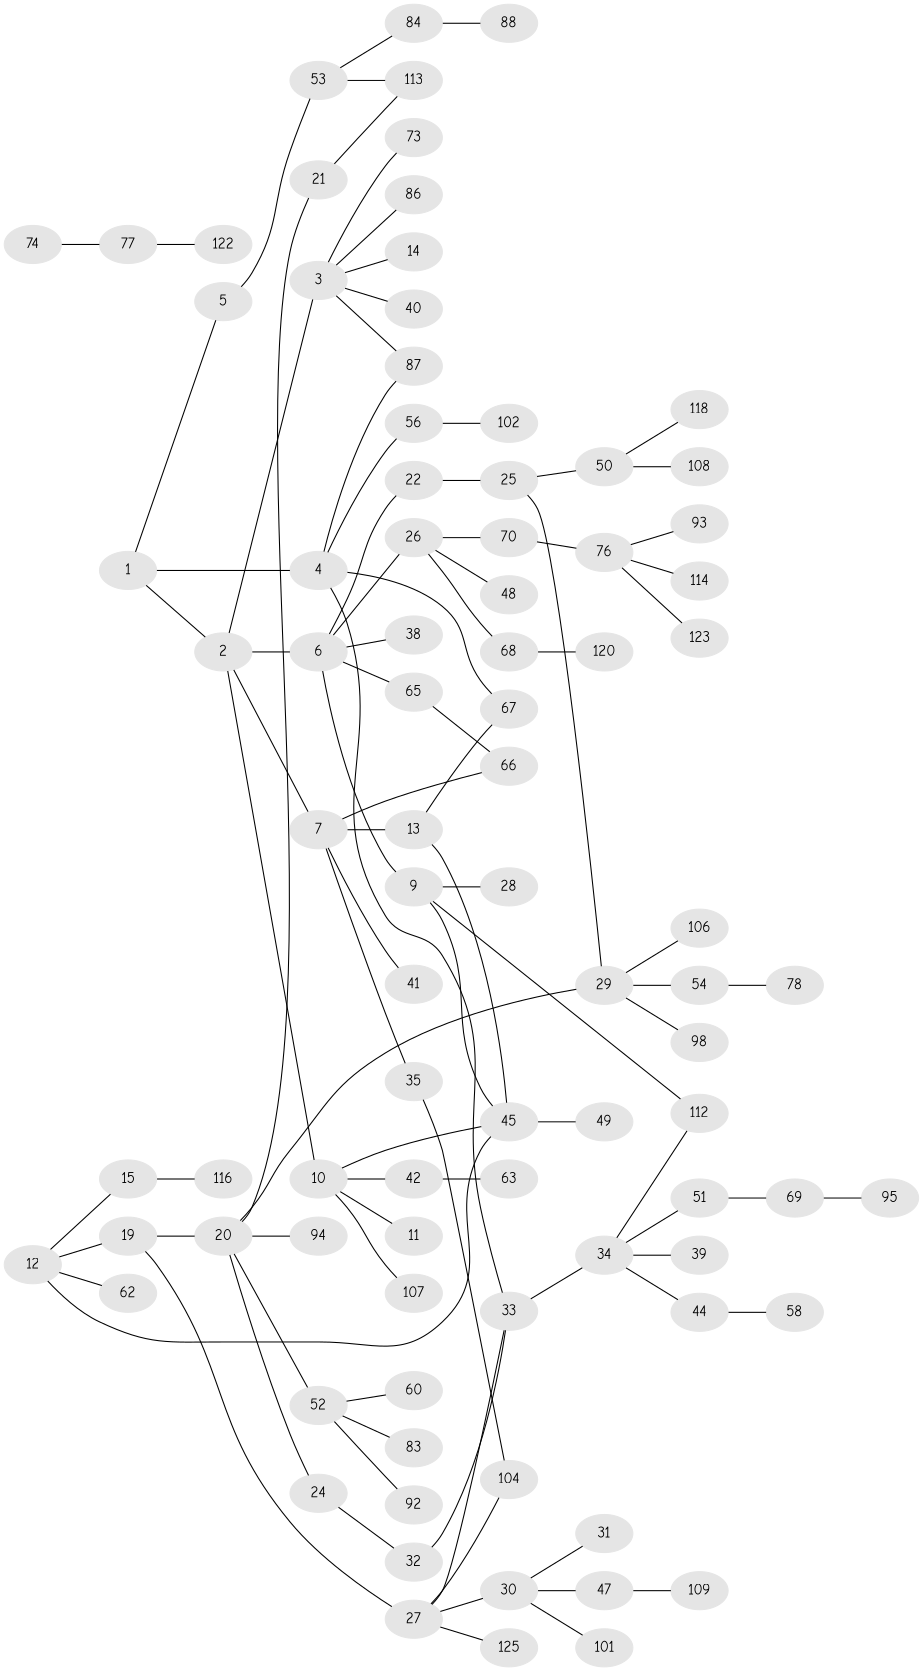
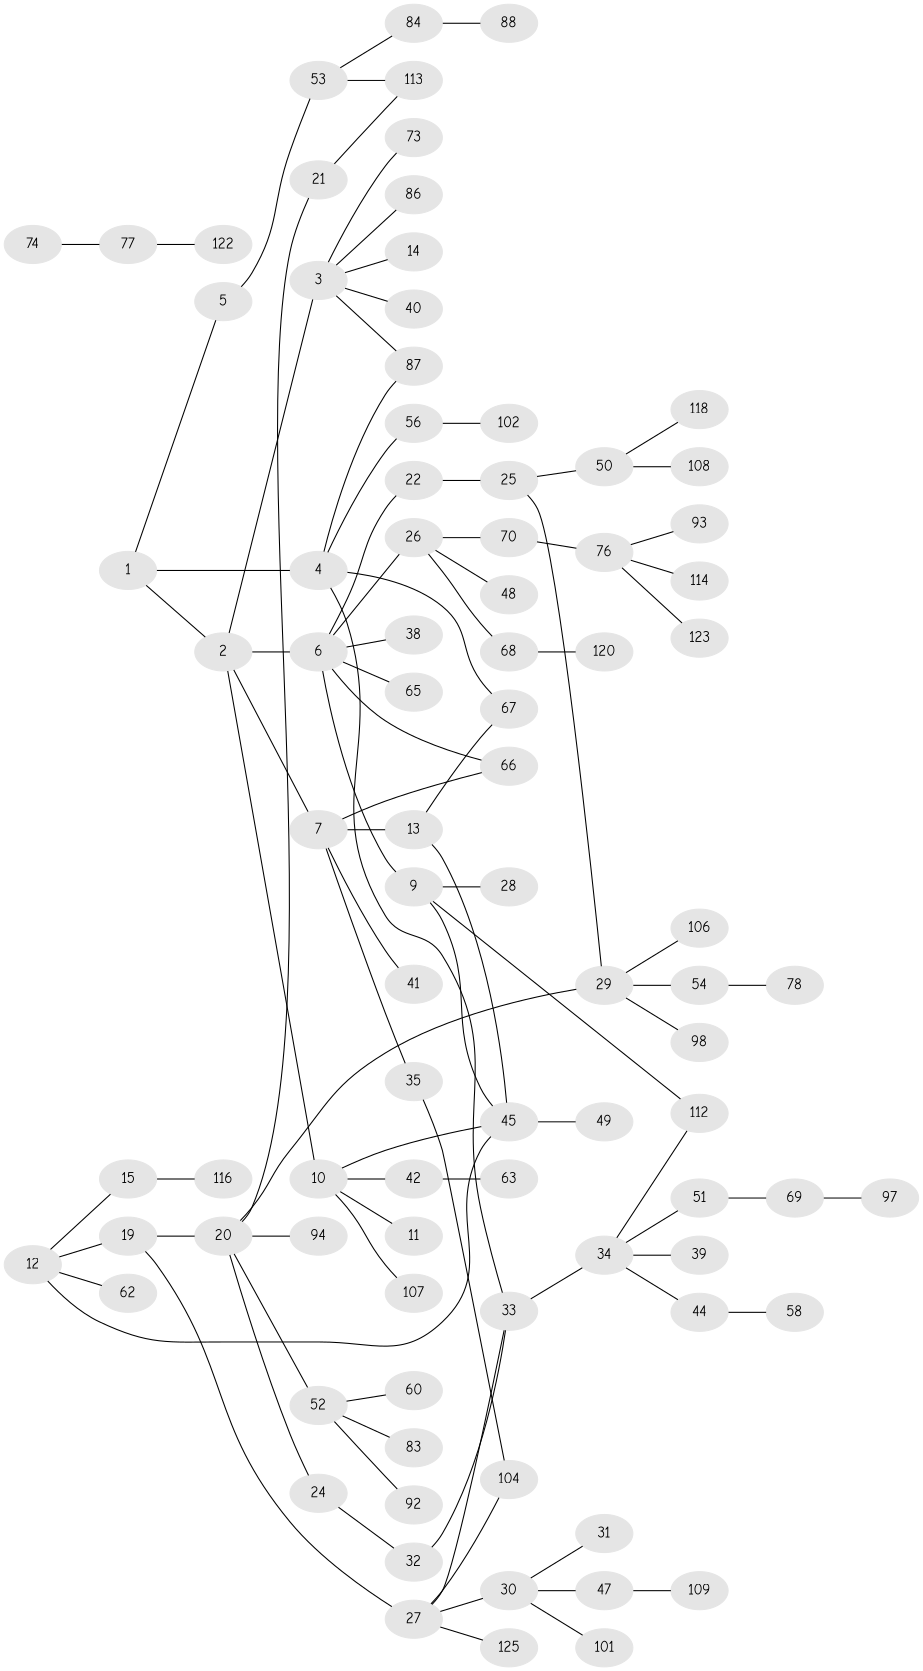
(461, 729) -> (398, 728)
(890, 1198) -> (890, 1198)
